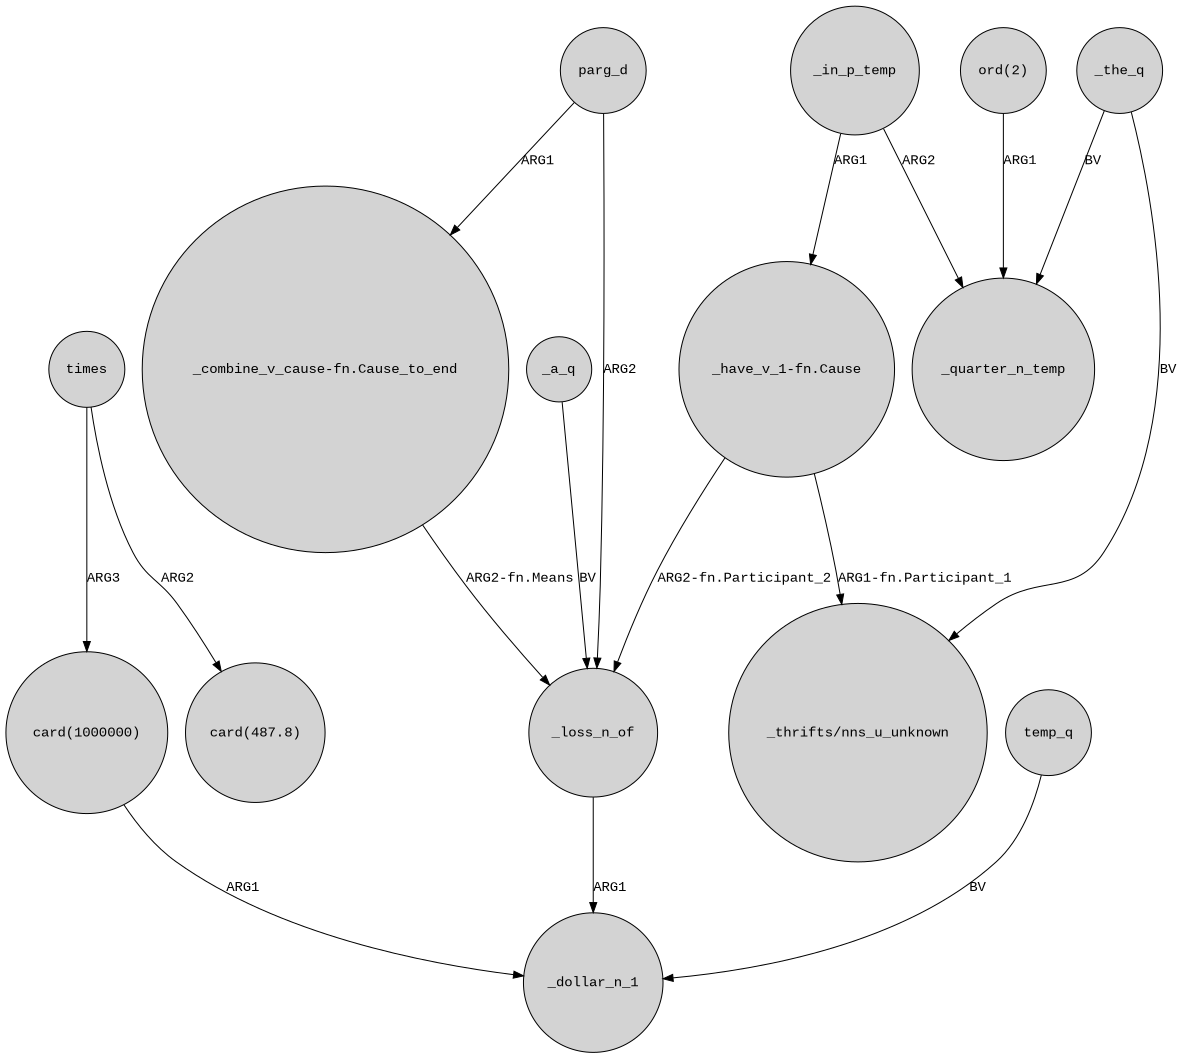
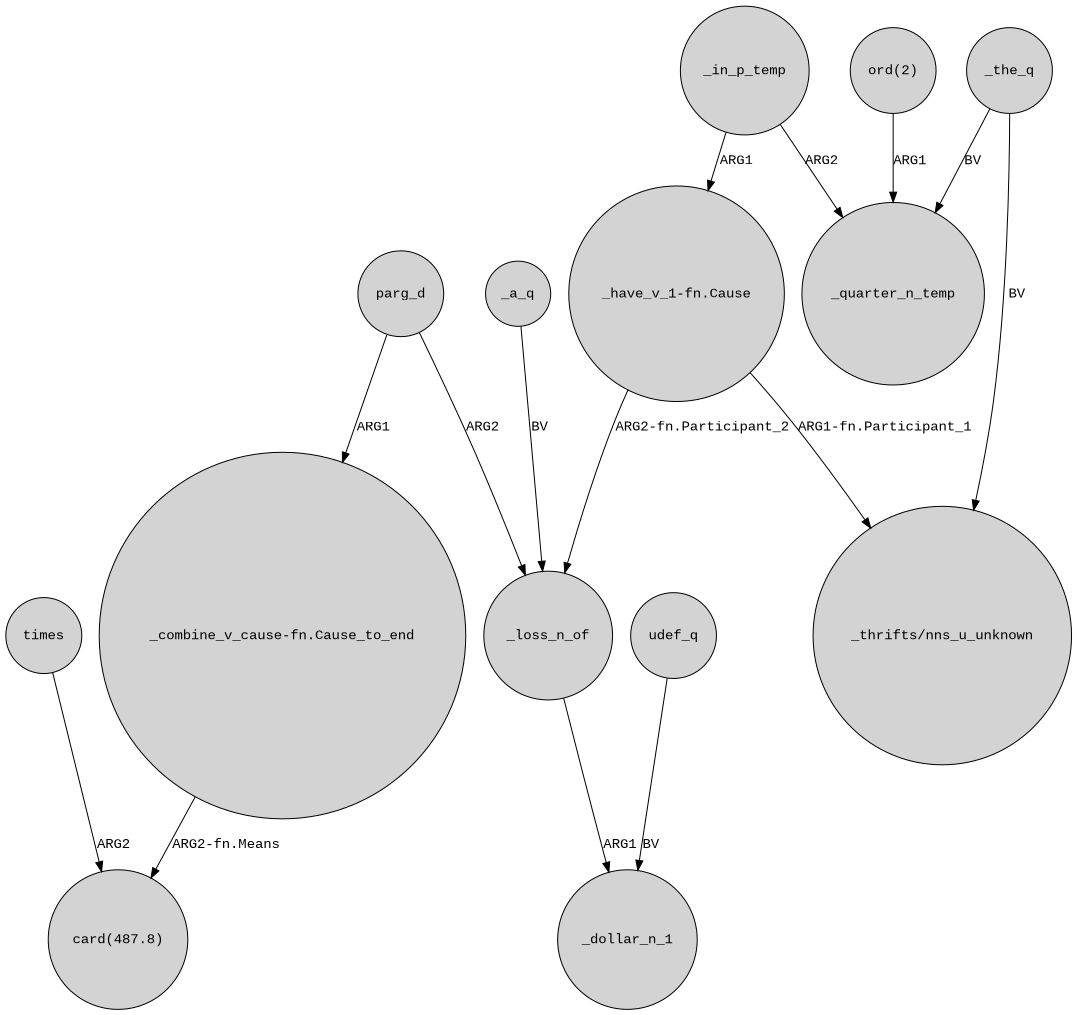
(480, 603) -> (175, 833)
(87, 733) -> none
(1049, 733) -> (674, 636)
